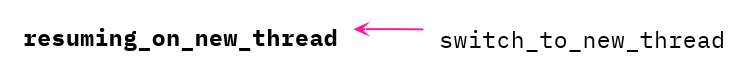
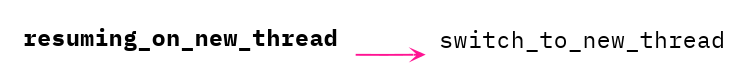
(395, 29) -> (385, 55)
